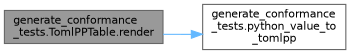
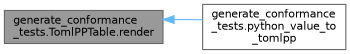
(177, 34) -> (188, 20)
